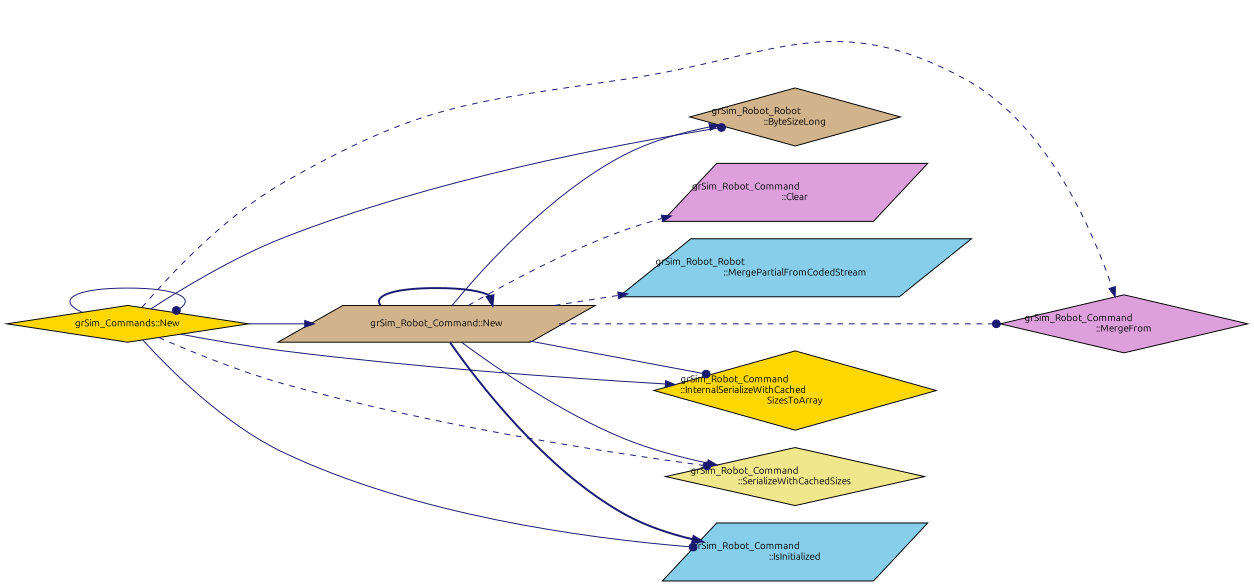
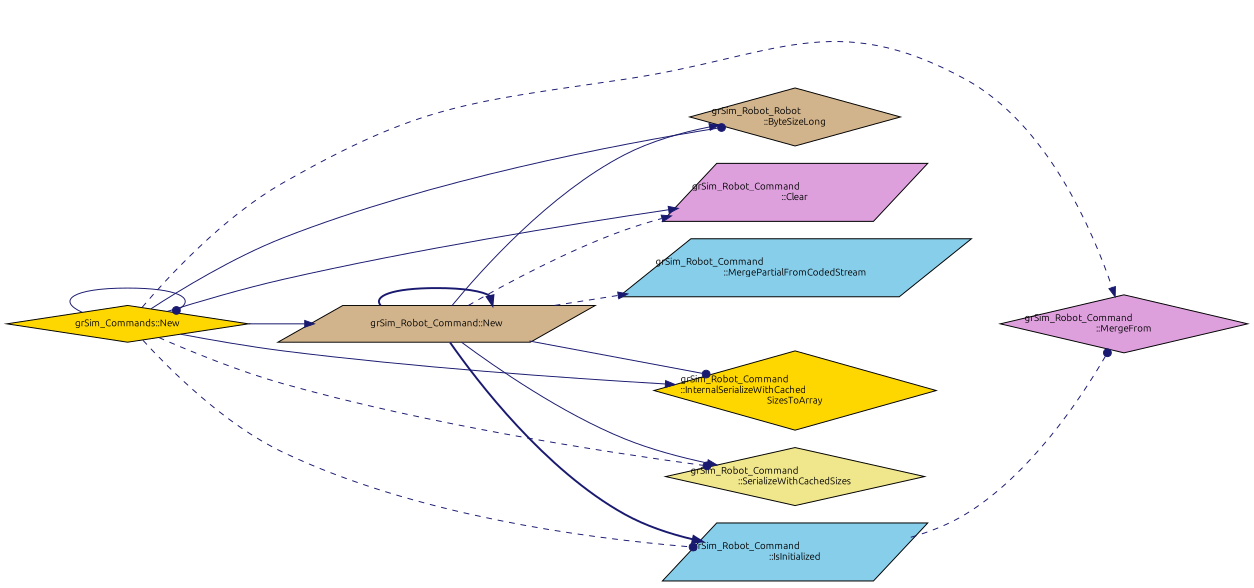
none -> (416, 252)
(795, 268) -> (795, 268)
(776, 324) -> (1024, 465)
(395, 494) -> (395, 494)
